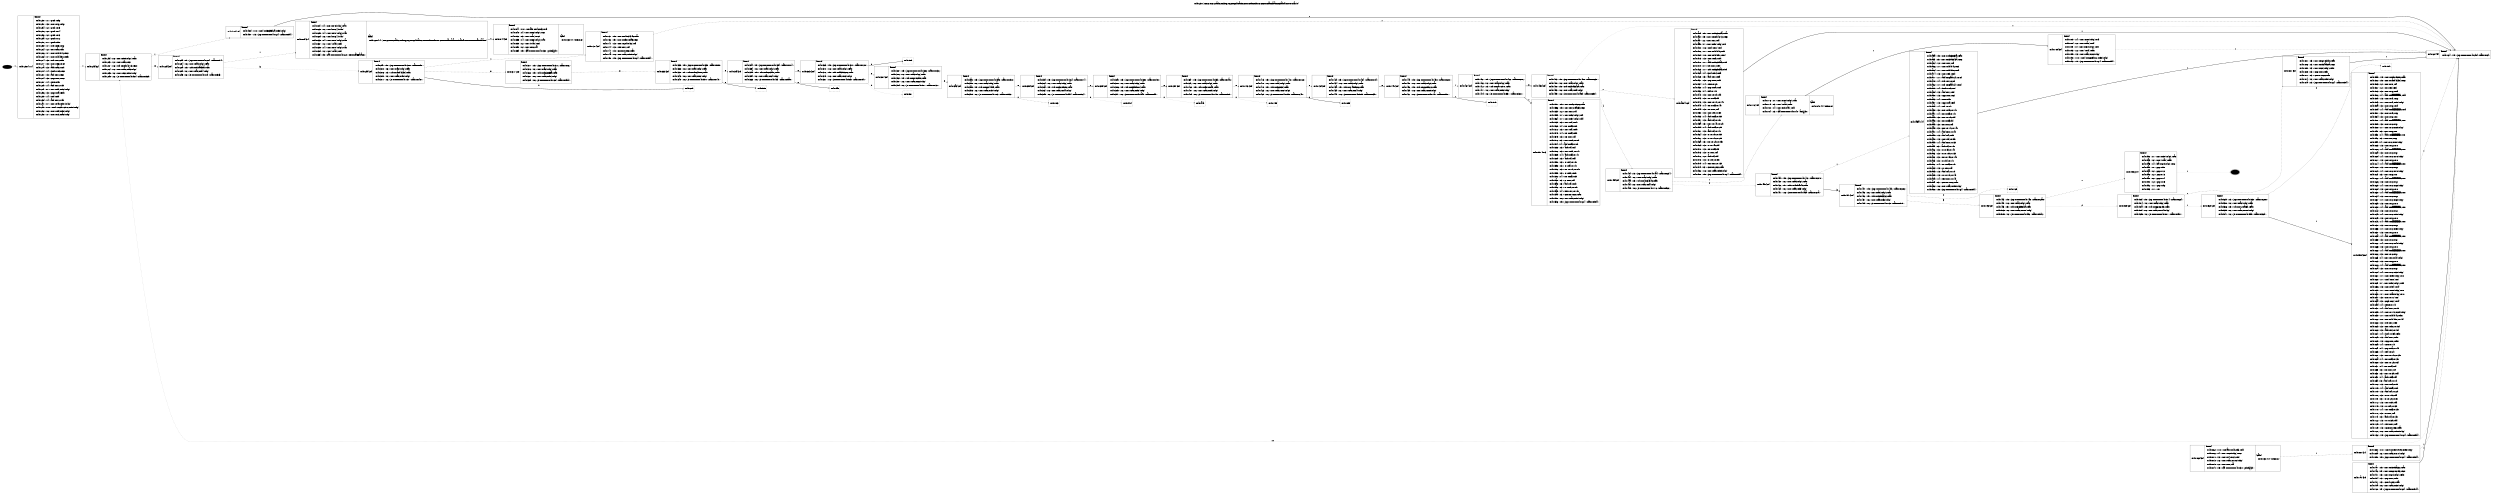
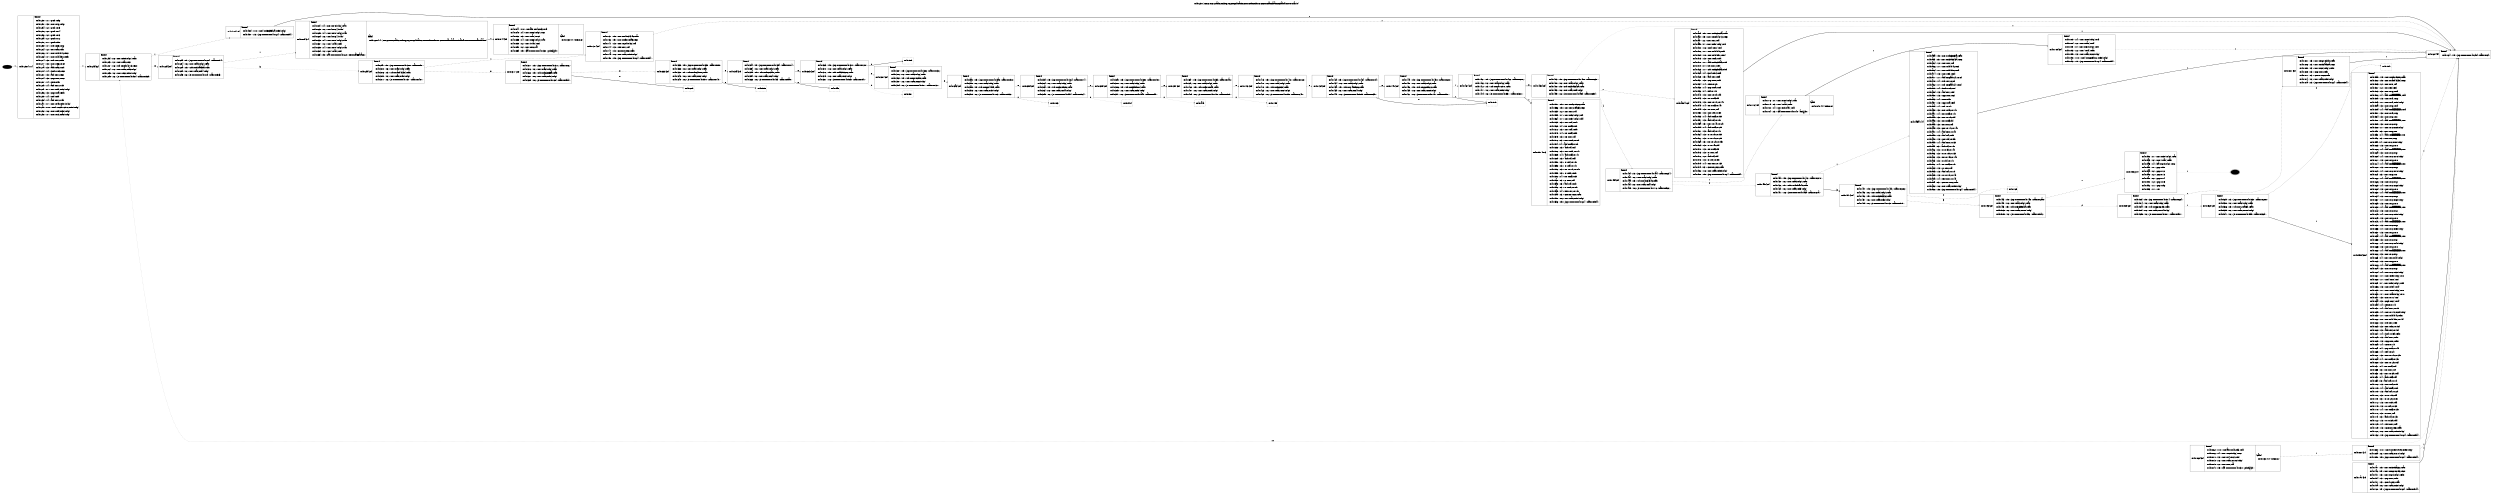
(553, 89) -> (627, 82)
(1345, 103) -> none
none -> (1431, 105)
